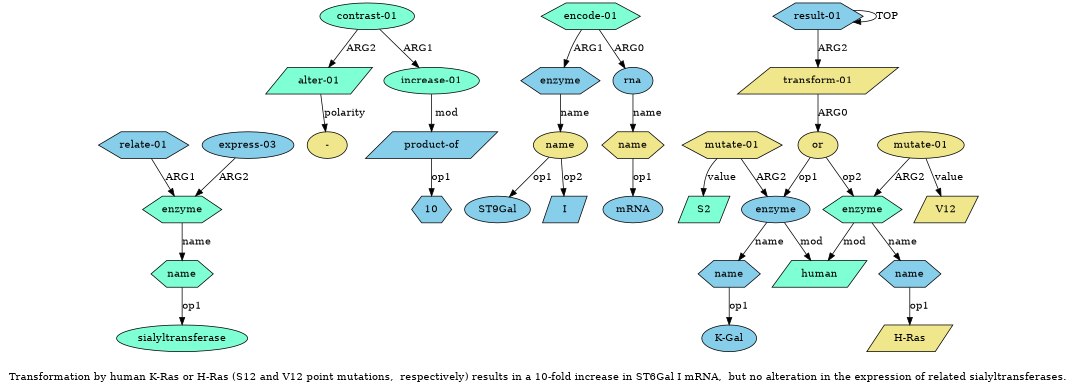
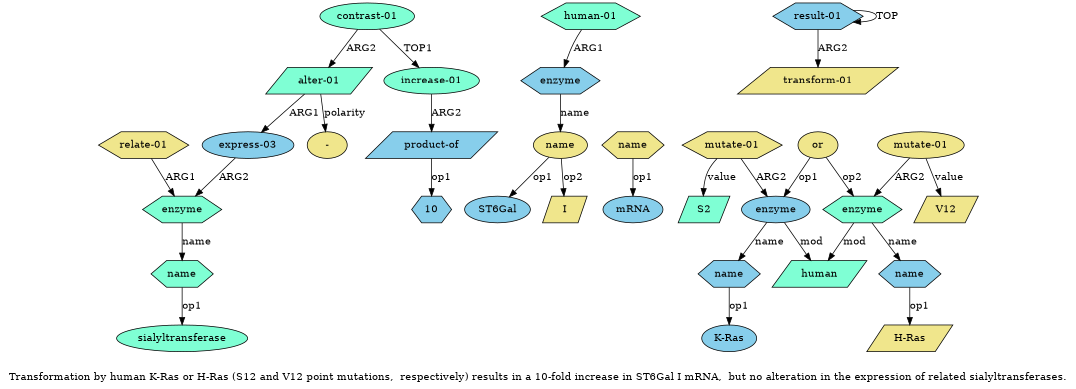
(591, 16) -> (591, 16)
(419, 48) -> (419, 48)
(633, 81) -> none
(818, 109) -> none
none -> (286, 111)
(447, 113) -> (447, 113)
(144, 145) -> (144, 145)
(497, 209) -> (497, 209)
(565, 209) -> (565, 209)
(729, 338) -> (729, 338)
